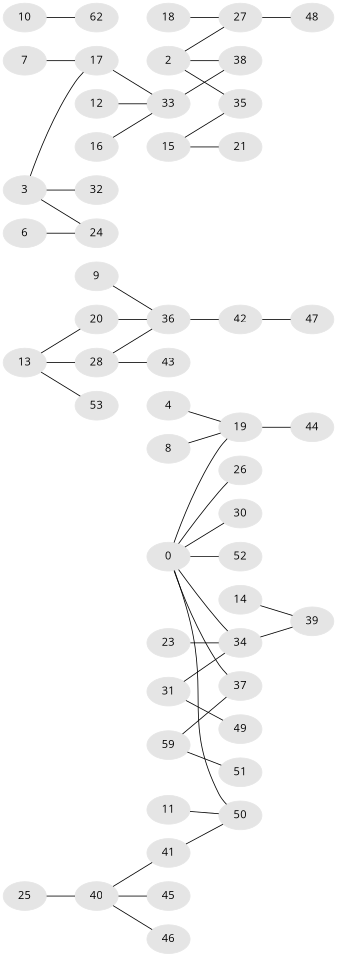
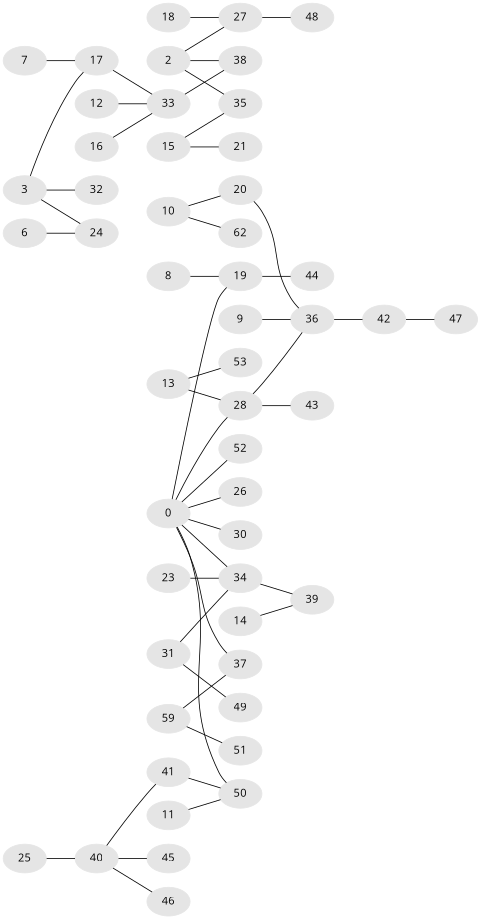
(61, 341) -> (205, 201)
(169, 406) -> none
none -> (199, 457)
